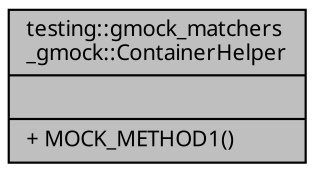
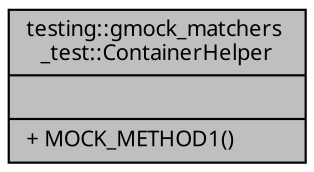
(157, 53) -> (157, 53)
